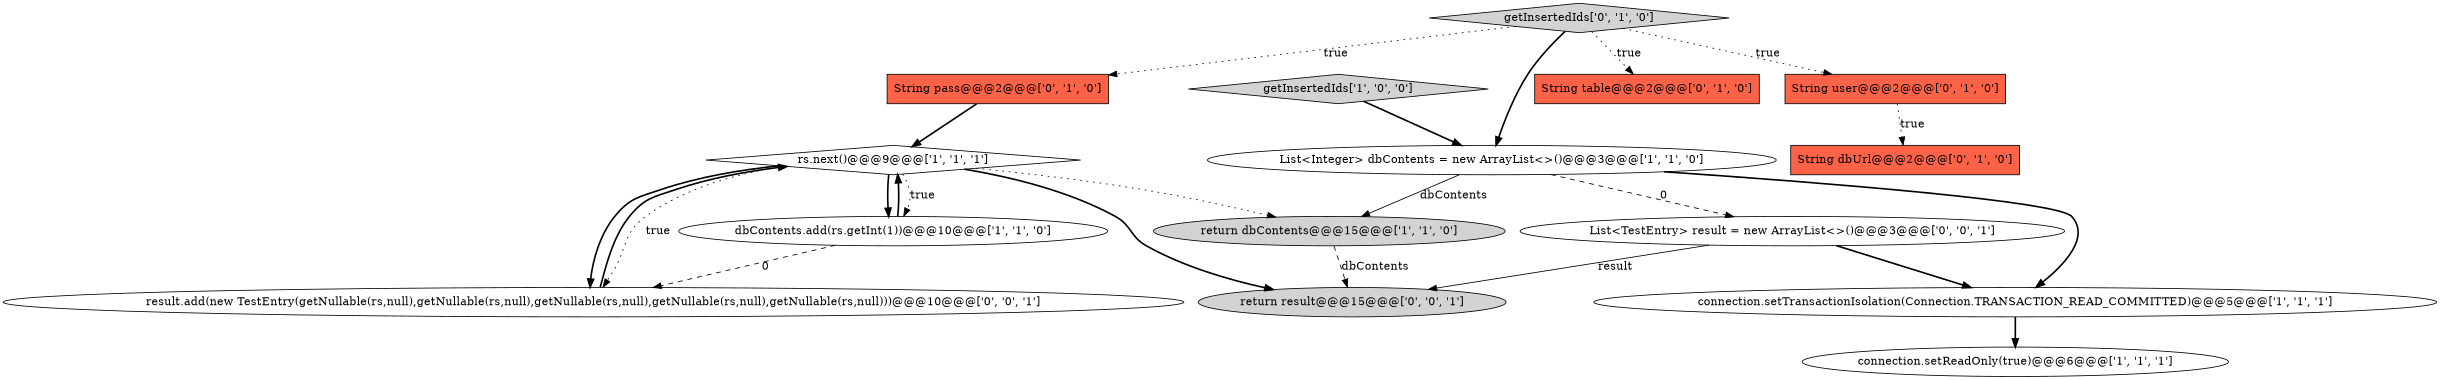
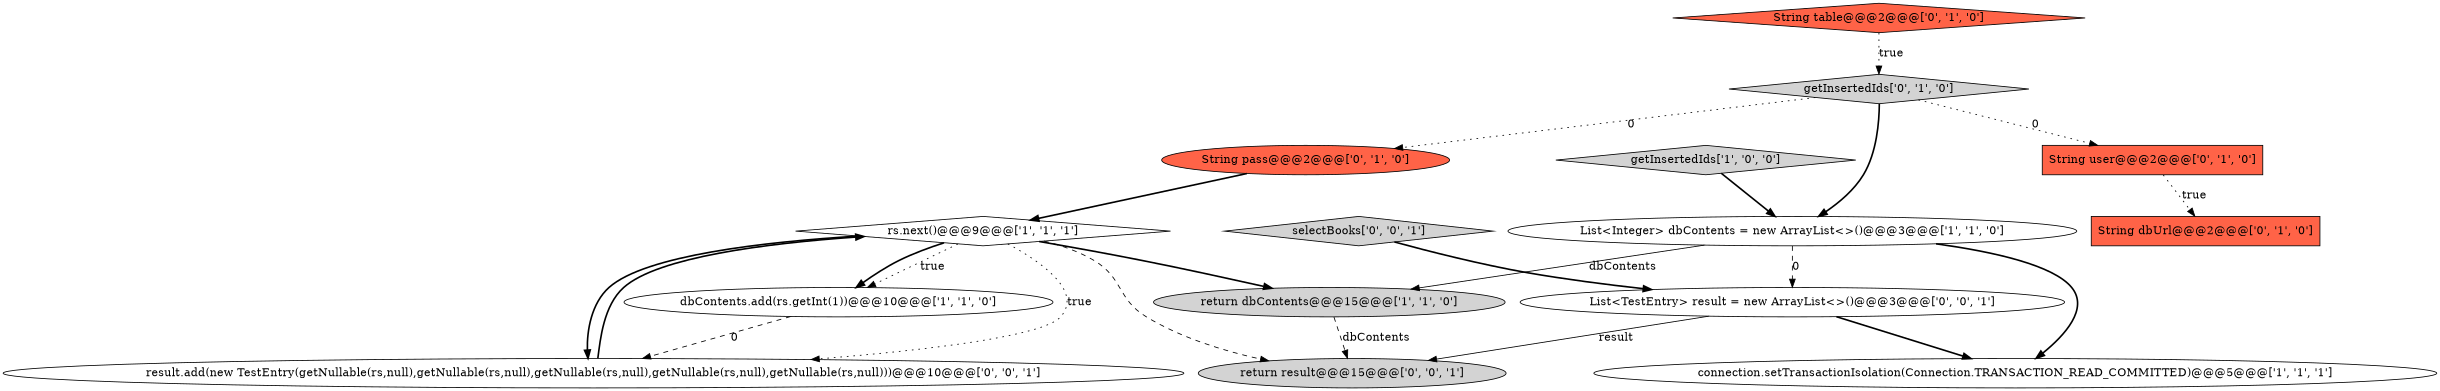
(1610, 50) -> (1879, 49)
(1336, 53) -> (1631, 125)
(1768, 53) -> (2036, 125)
(998, 89) -> (1306, 160)
(1647, 89) -> (1879, 18)
(1123, 186) -> (1152, 262)
(899, 200) -> none
(1120, 219) -> (1142, 314)
none -> (1359, 231)
(2015, 362) -> none
